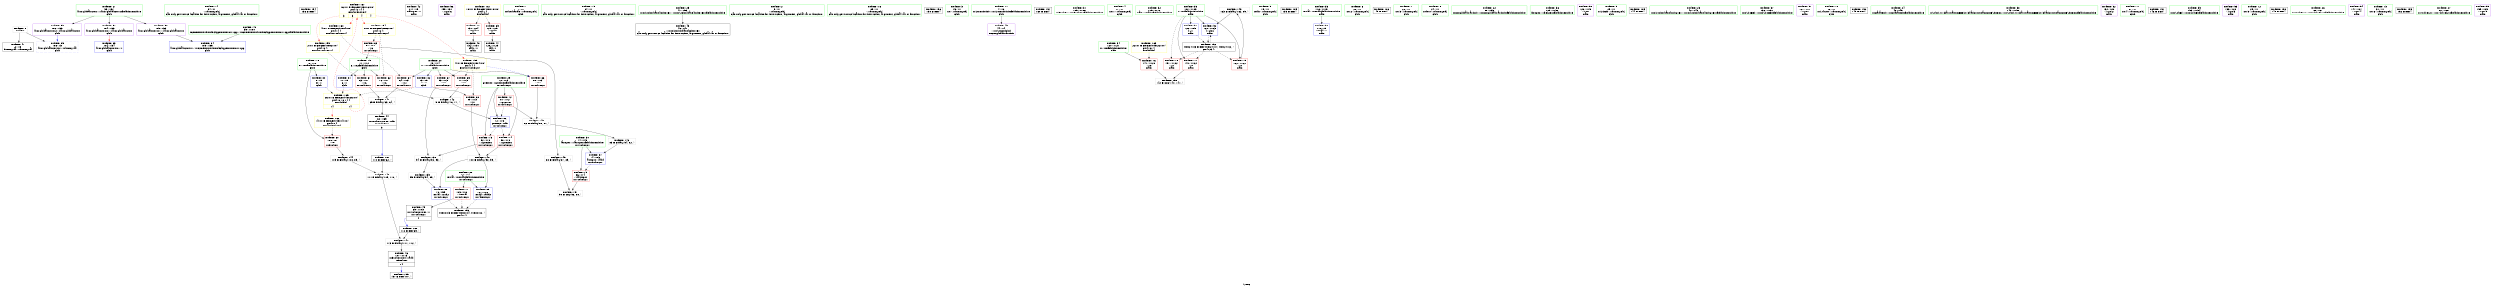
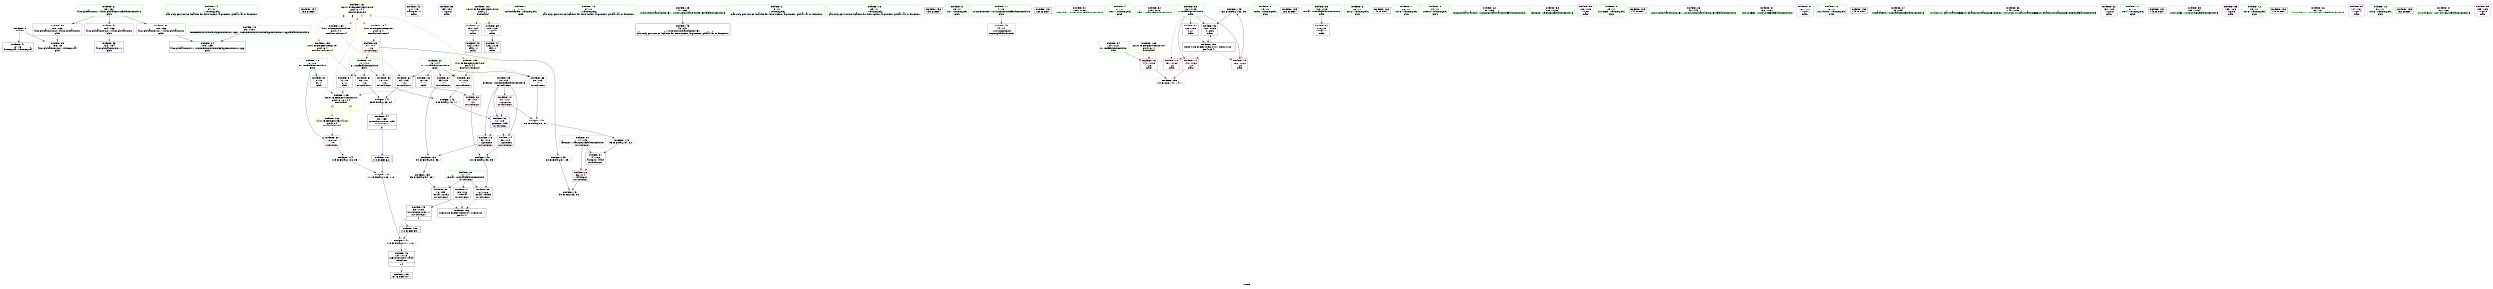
(473, 37) -> (473, 37)
(448, 167) -> (454, 184)
(483, 197) -> (483, 197)
